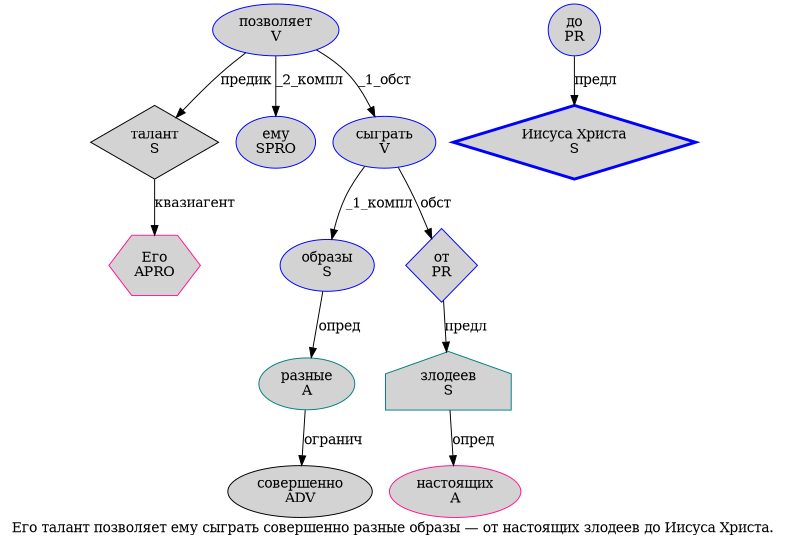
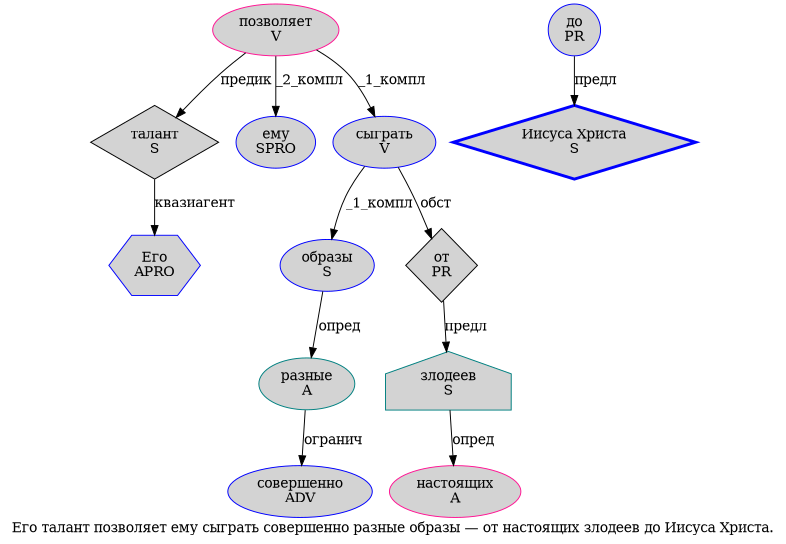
(276, 30) -> (276, 30)
(385, 81) -> (392, 81)
(155, 265) -> (155, 265)
(442, 265) -> (442, 265)
(300, 492) -> (300, 492)
